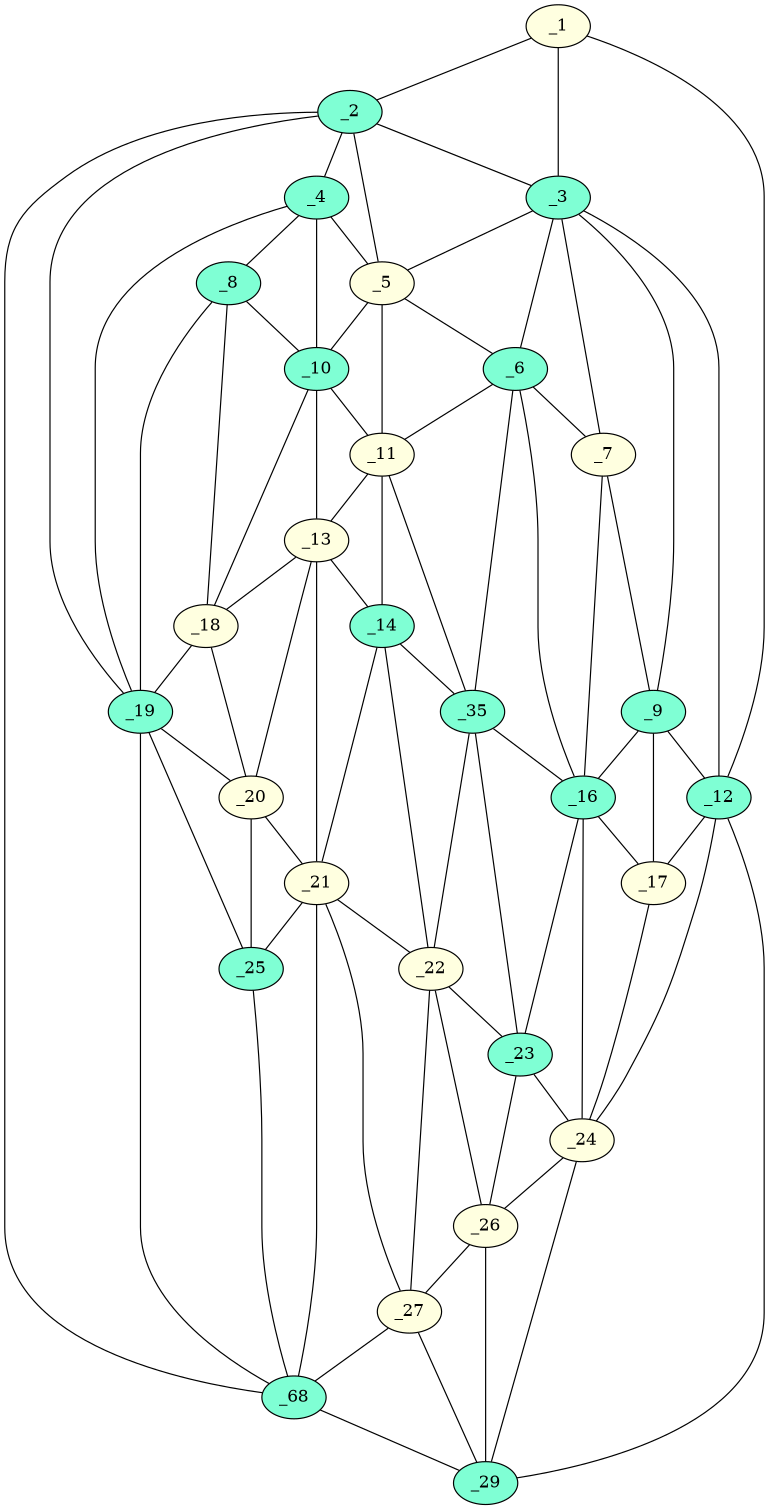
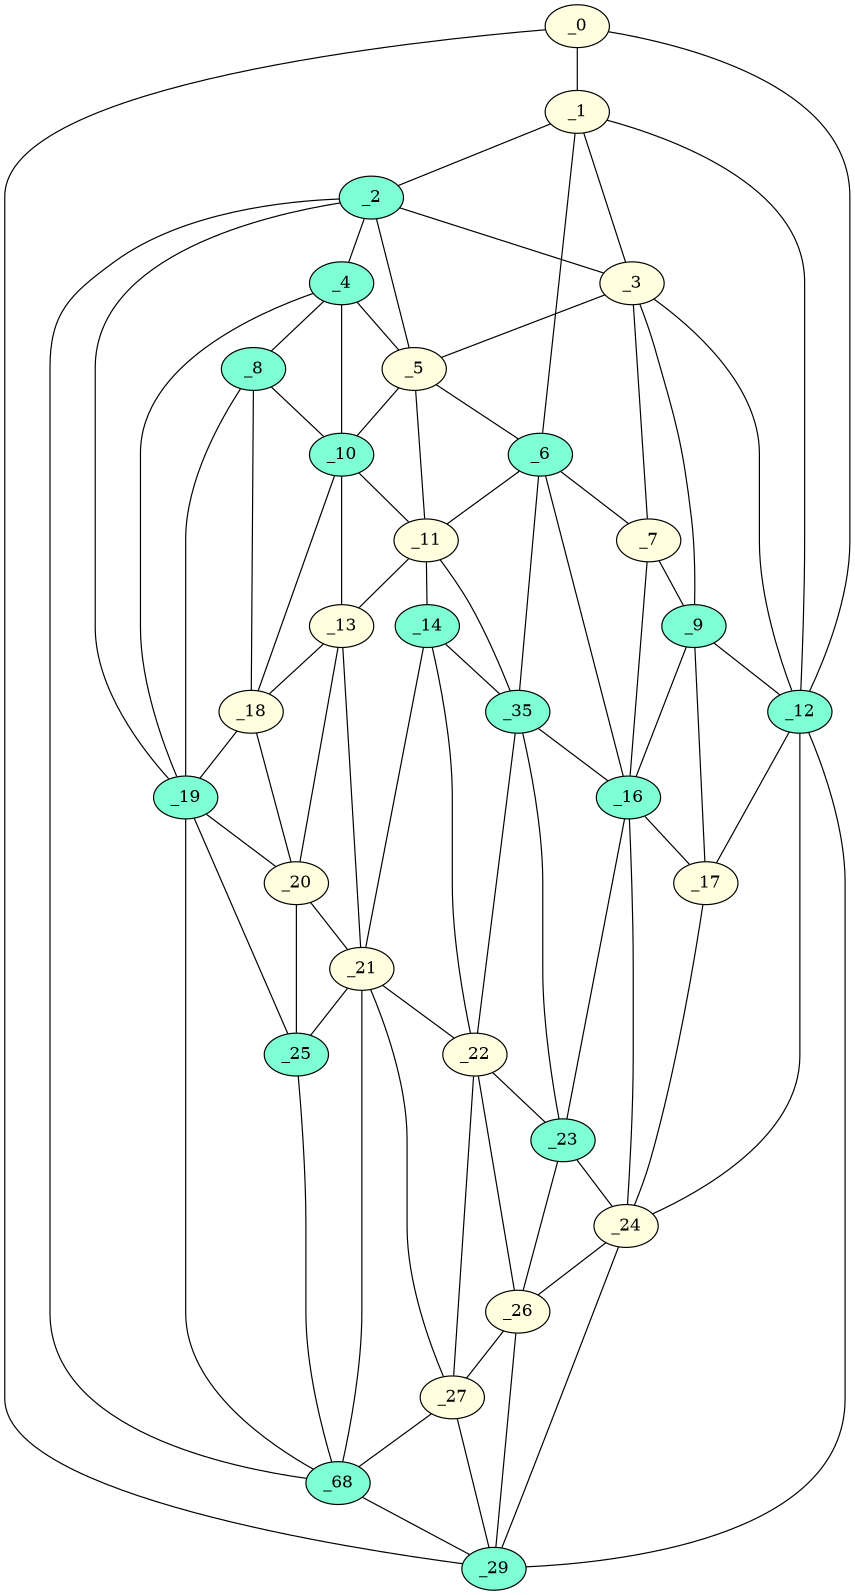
none -> (577, 26)
(558, 198) -> (632, 283)
(537, 283) -> (559, 283)
(349, 583) -> none
